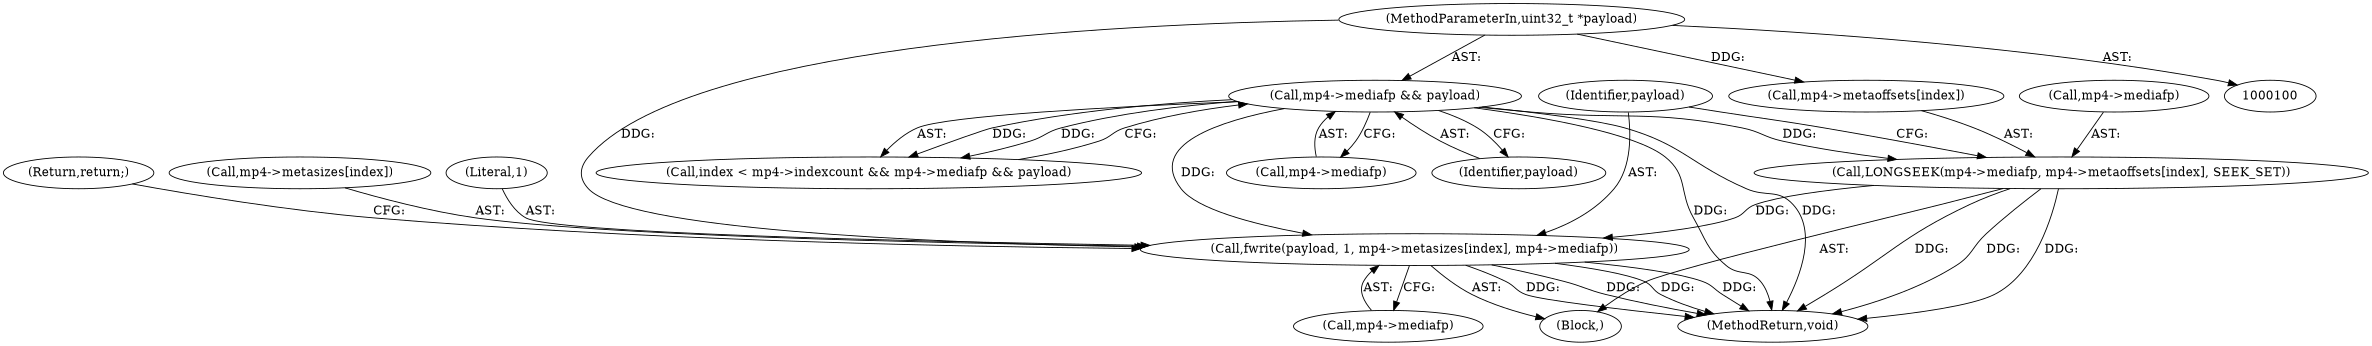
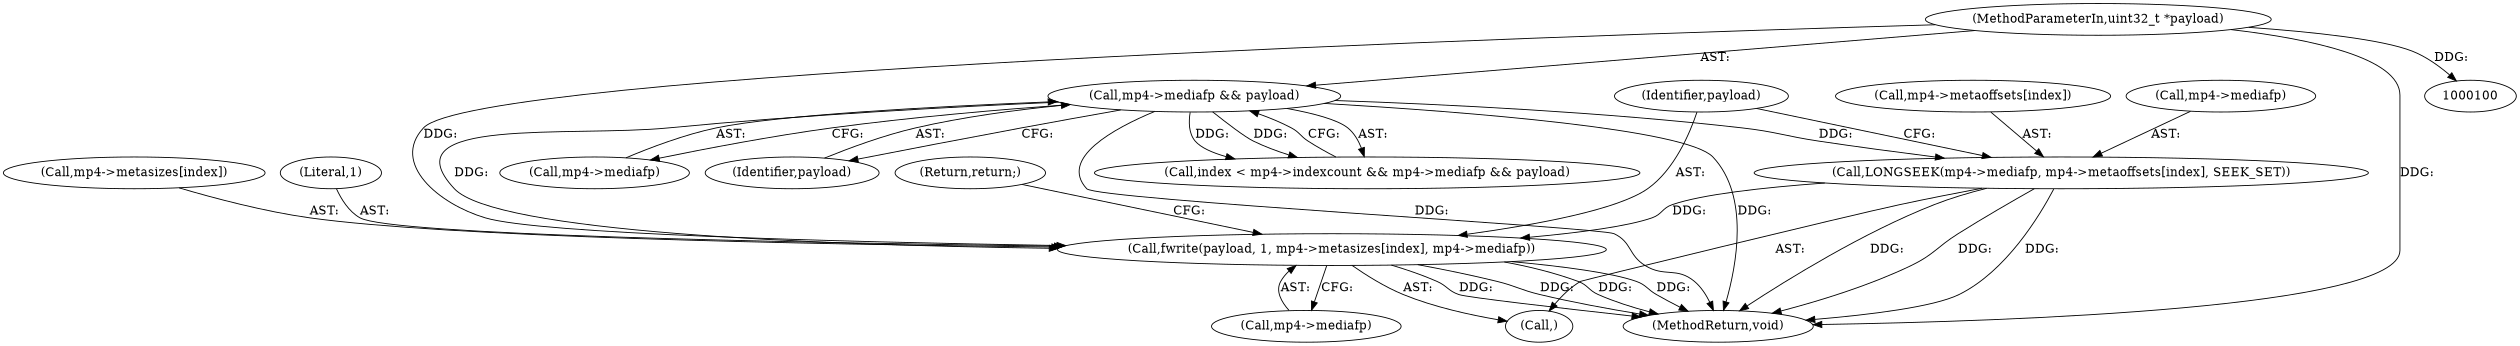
(1686, 57) -> (2289, 294)
(2119, 58) -> (2453, 58)
(1581, 326) -> (1539, 326)
